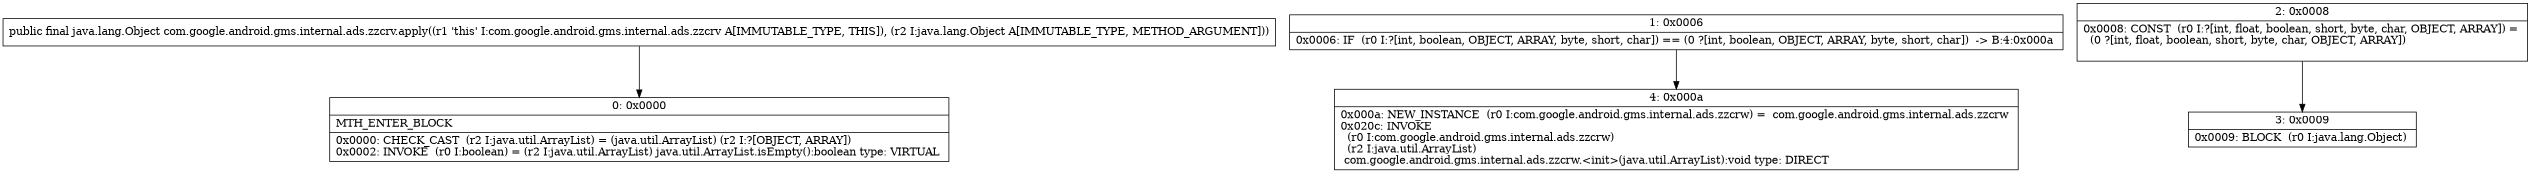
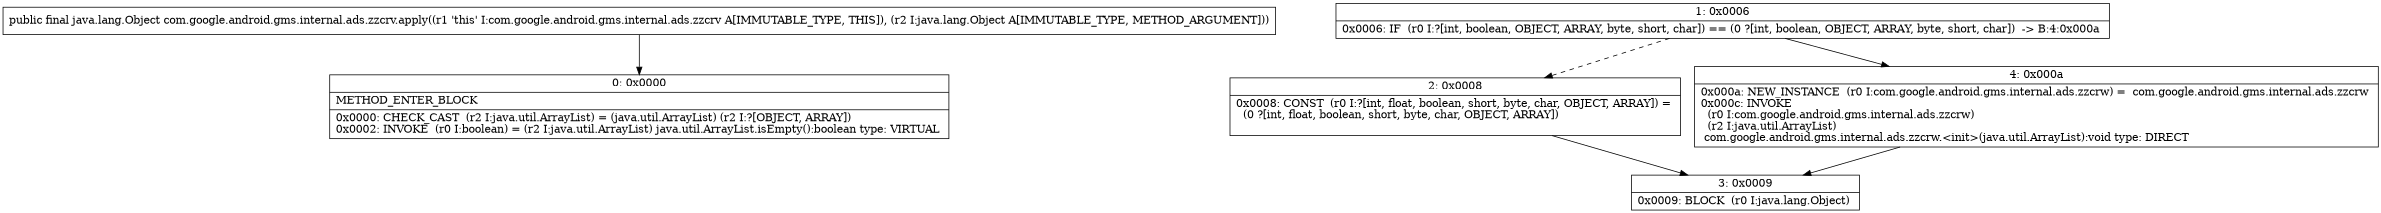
none -> (1611, 57)
(394, 123) -> (407, 101)
(1390, 126) -> (1750, 104)
none -> (1855, 160)
